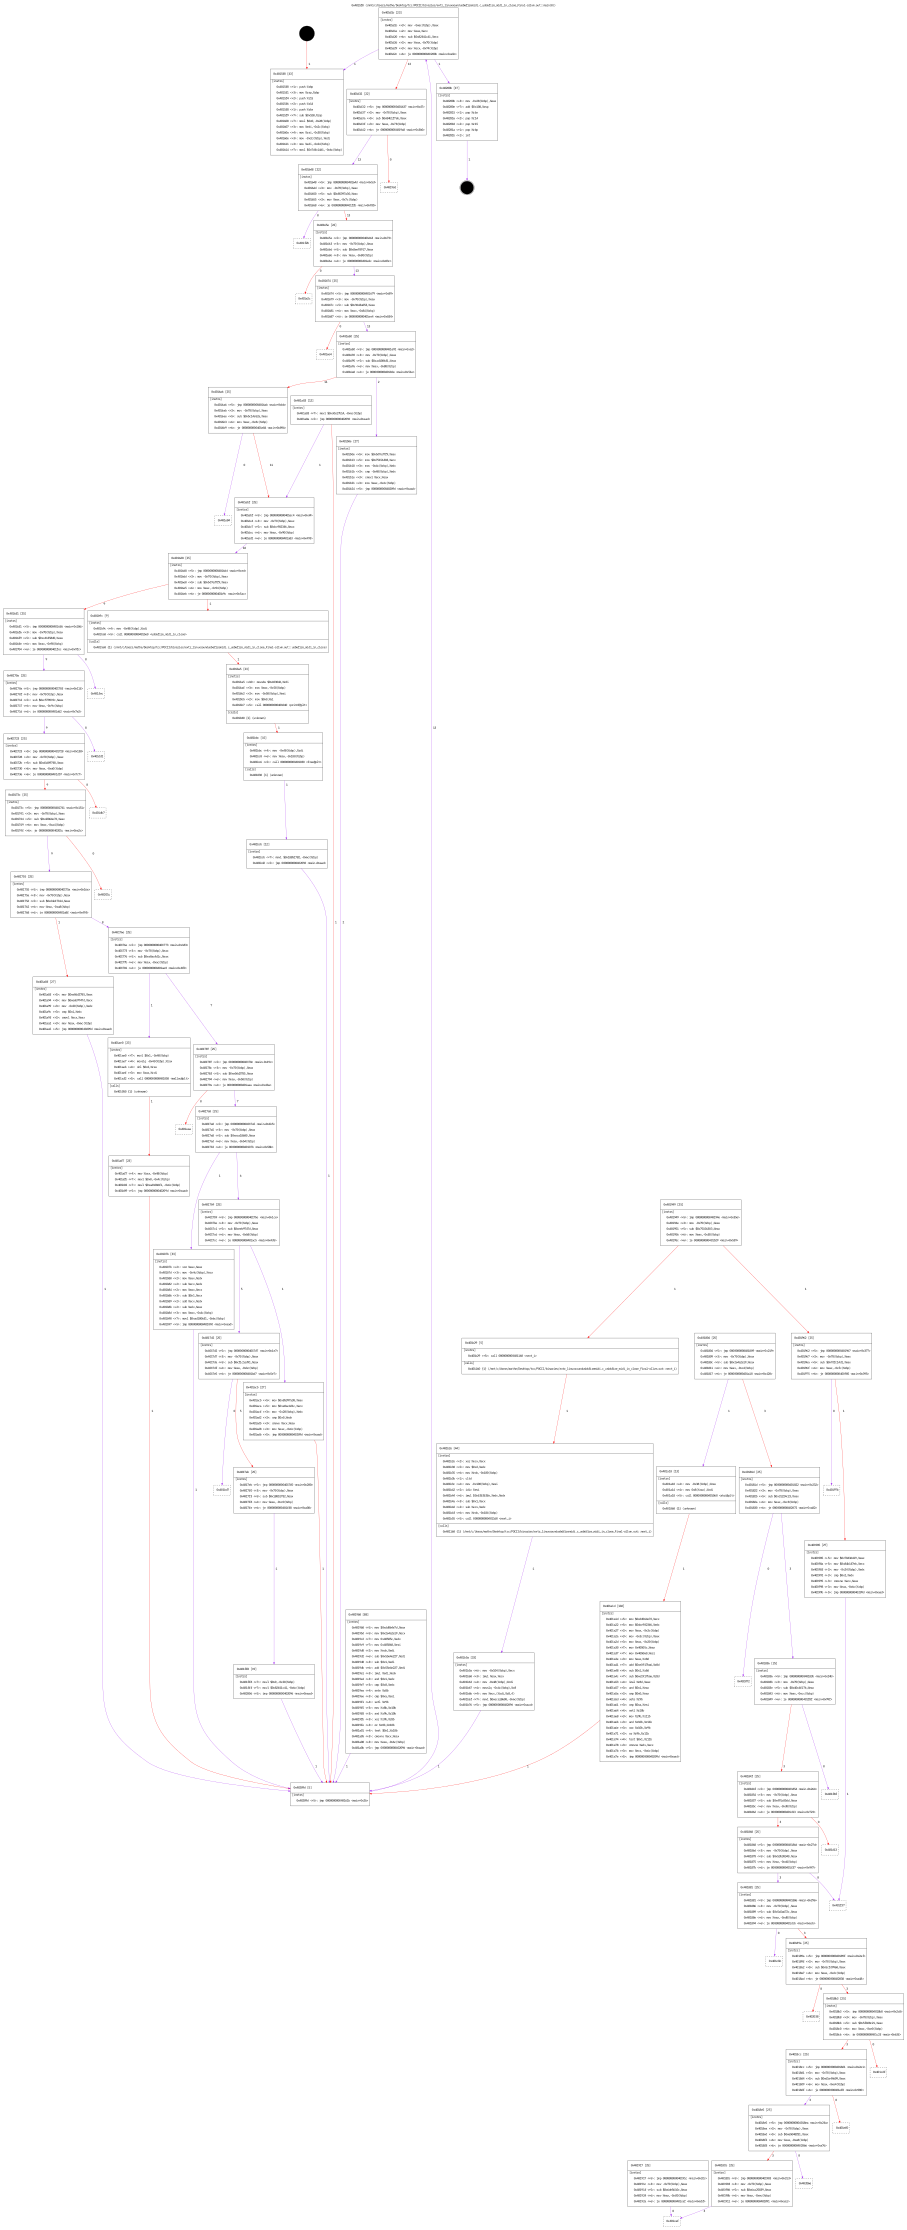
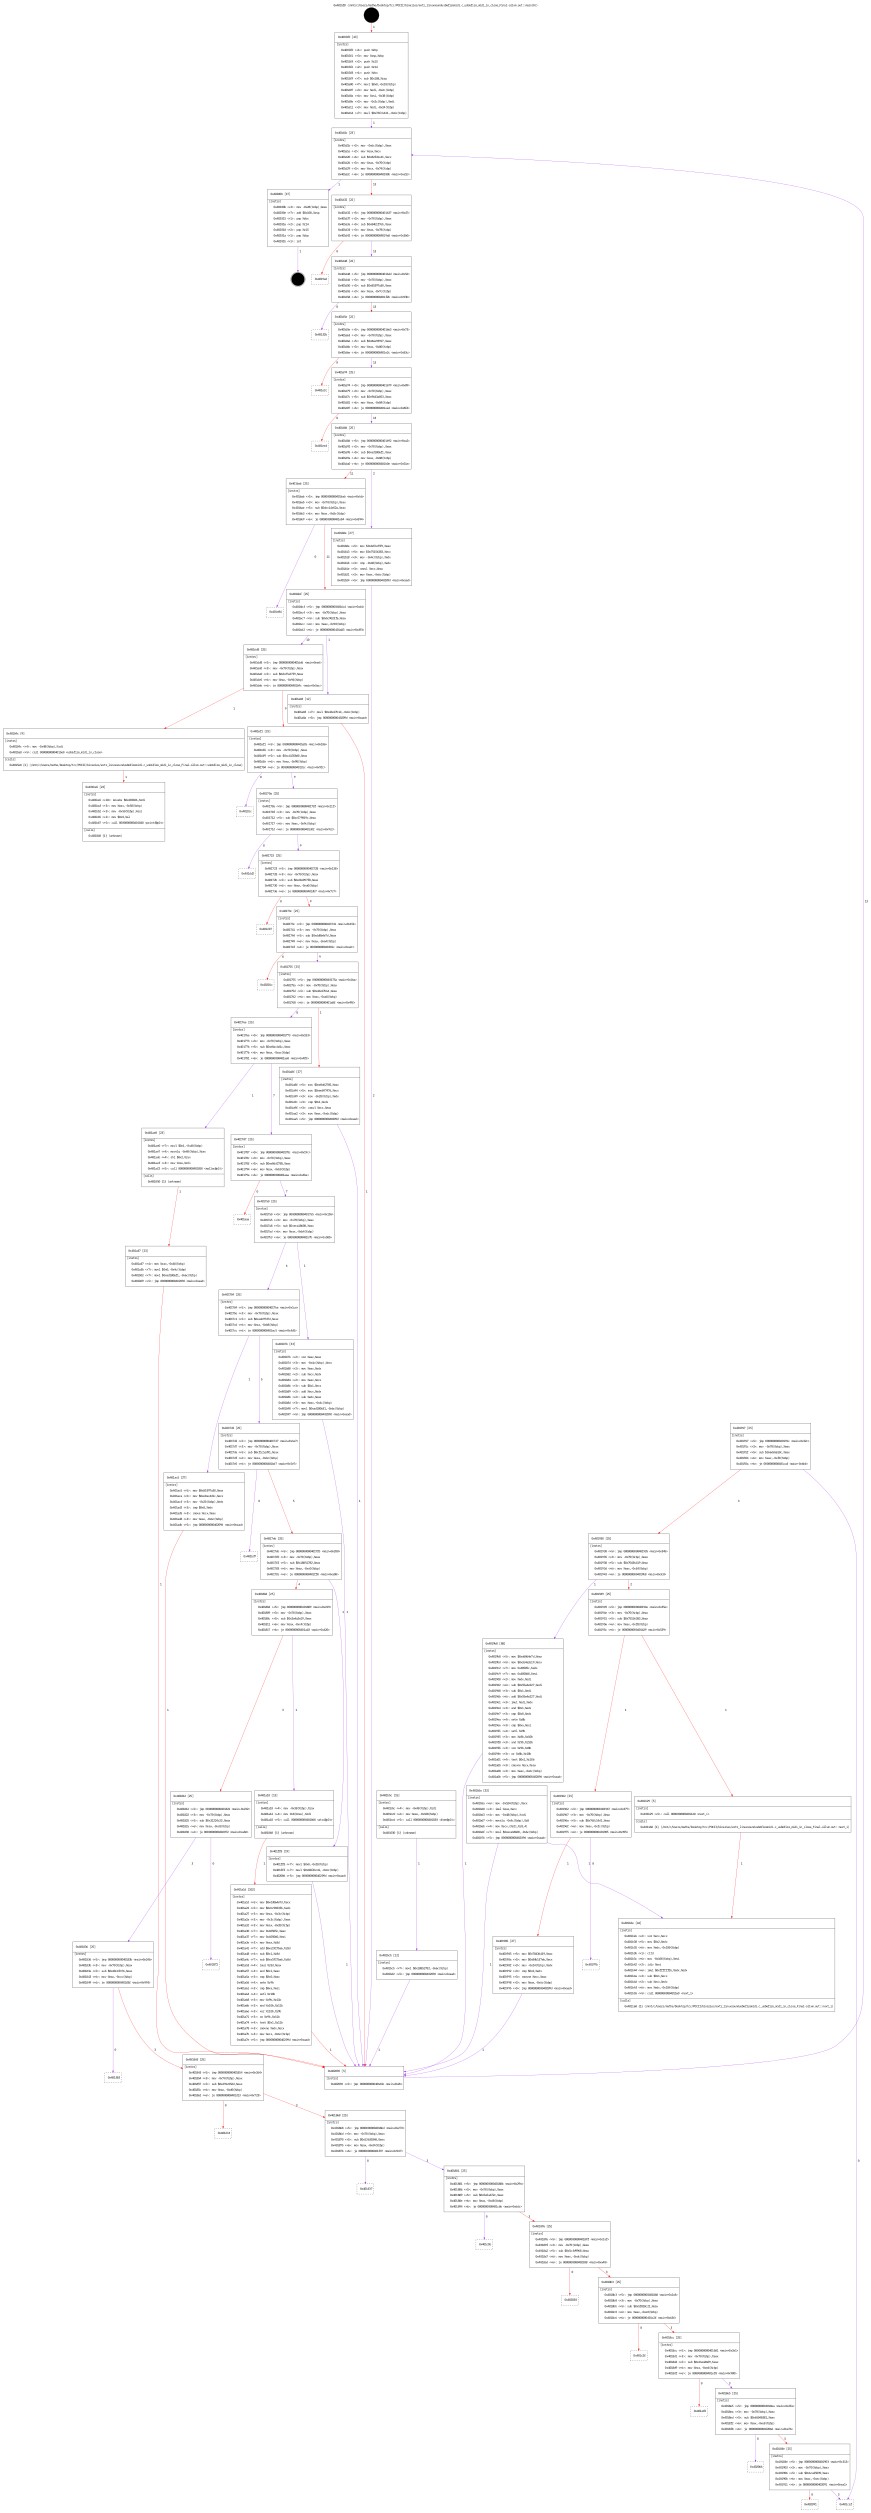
(361, 58) -> (371, 122)
(305, 460) -> (327, 664)
(276, 727) -> none
none -> (629, 1557)
none -> (297, 1584)
(517, 1594) -> (597, 1884)
(845, 1748) -> (477, 2053)
none -> (810, 2505)
